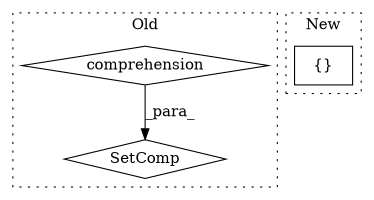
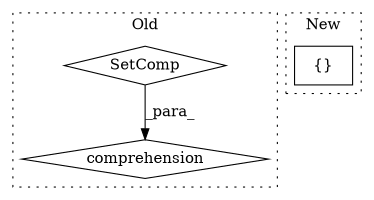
(145, 107) -> (145, 107)
